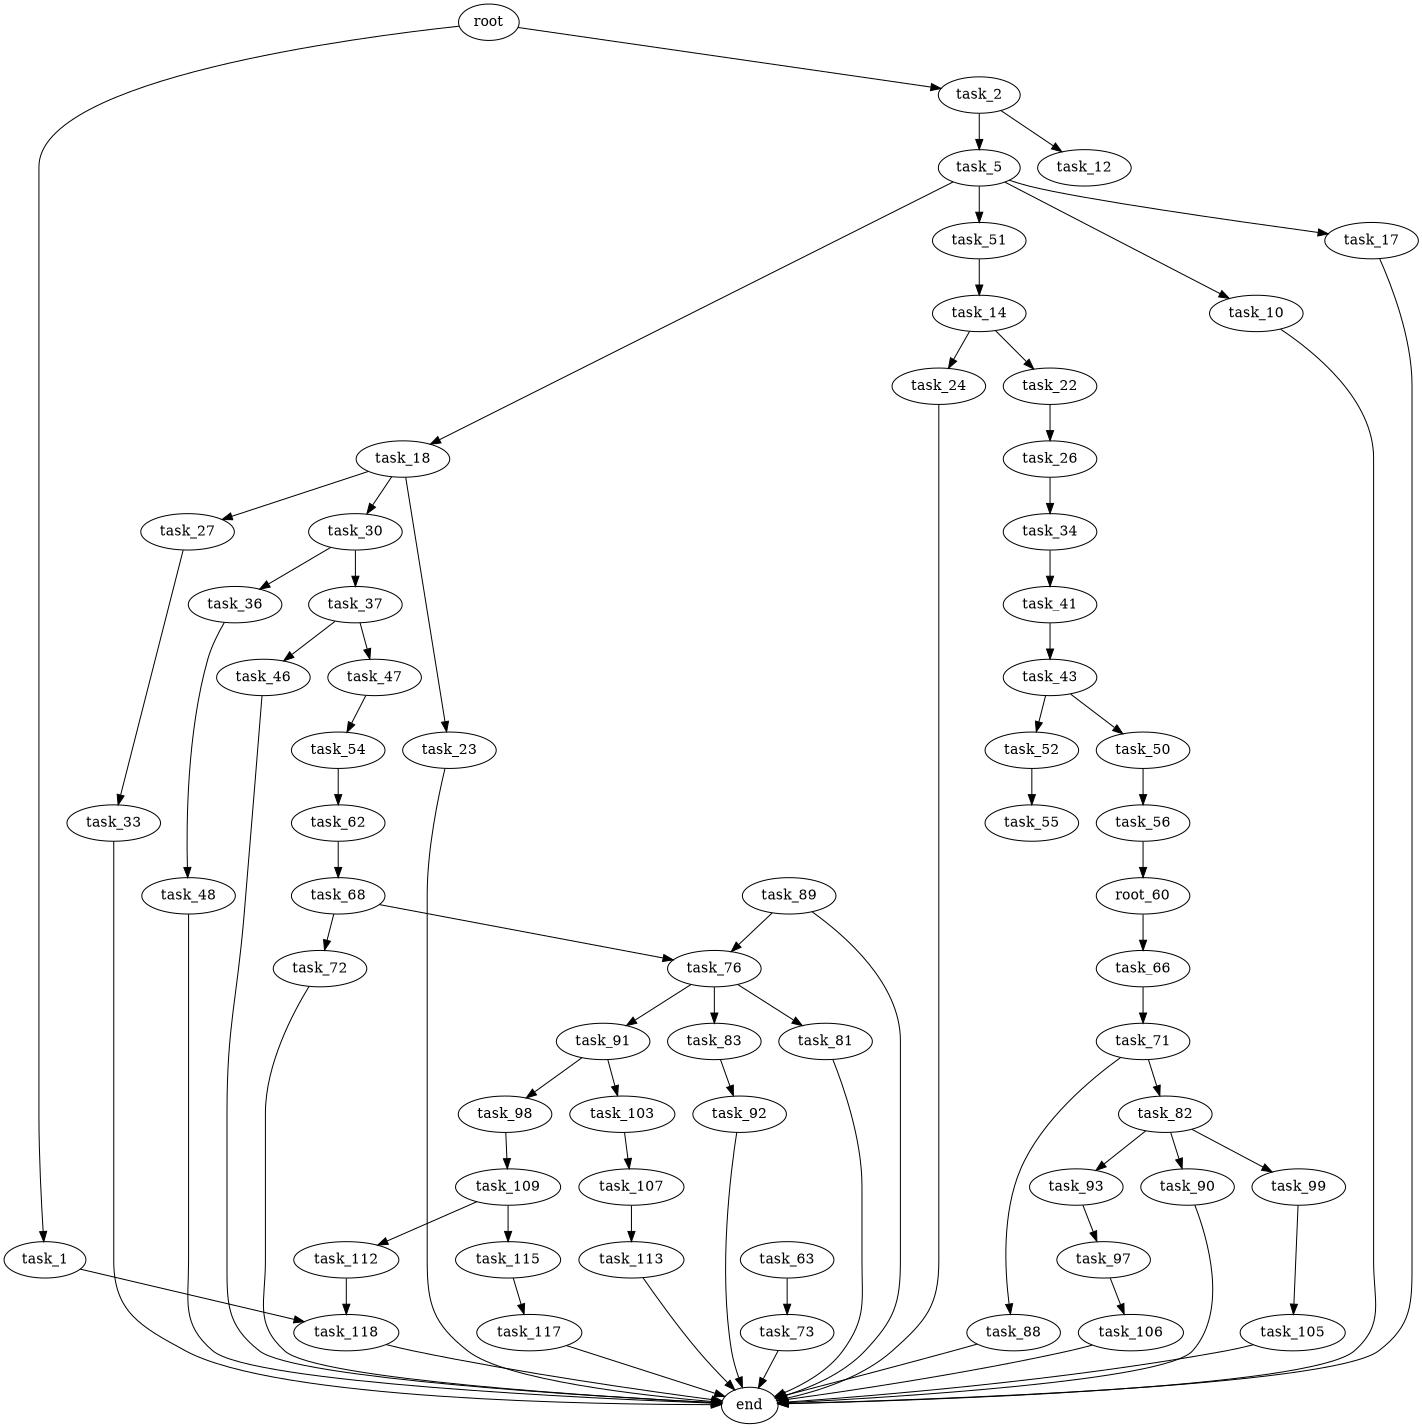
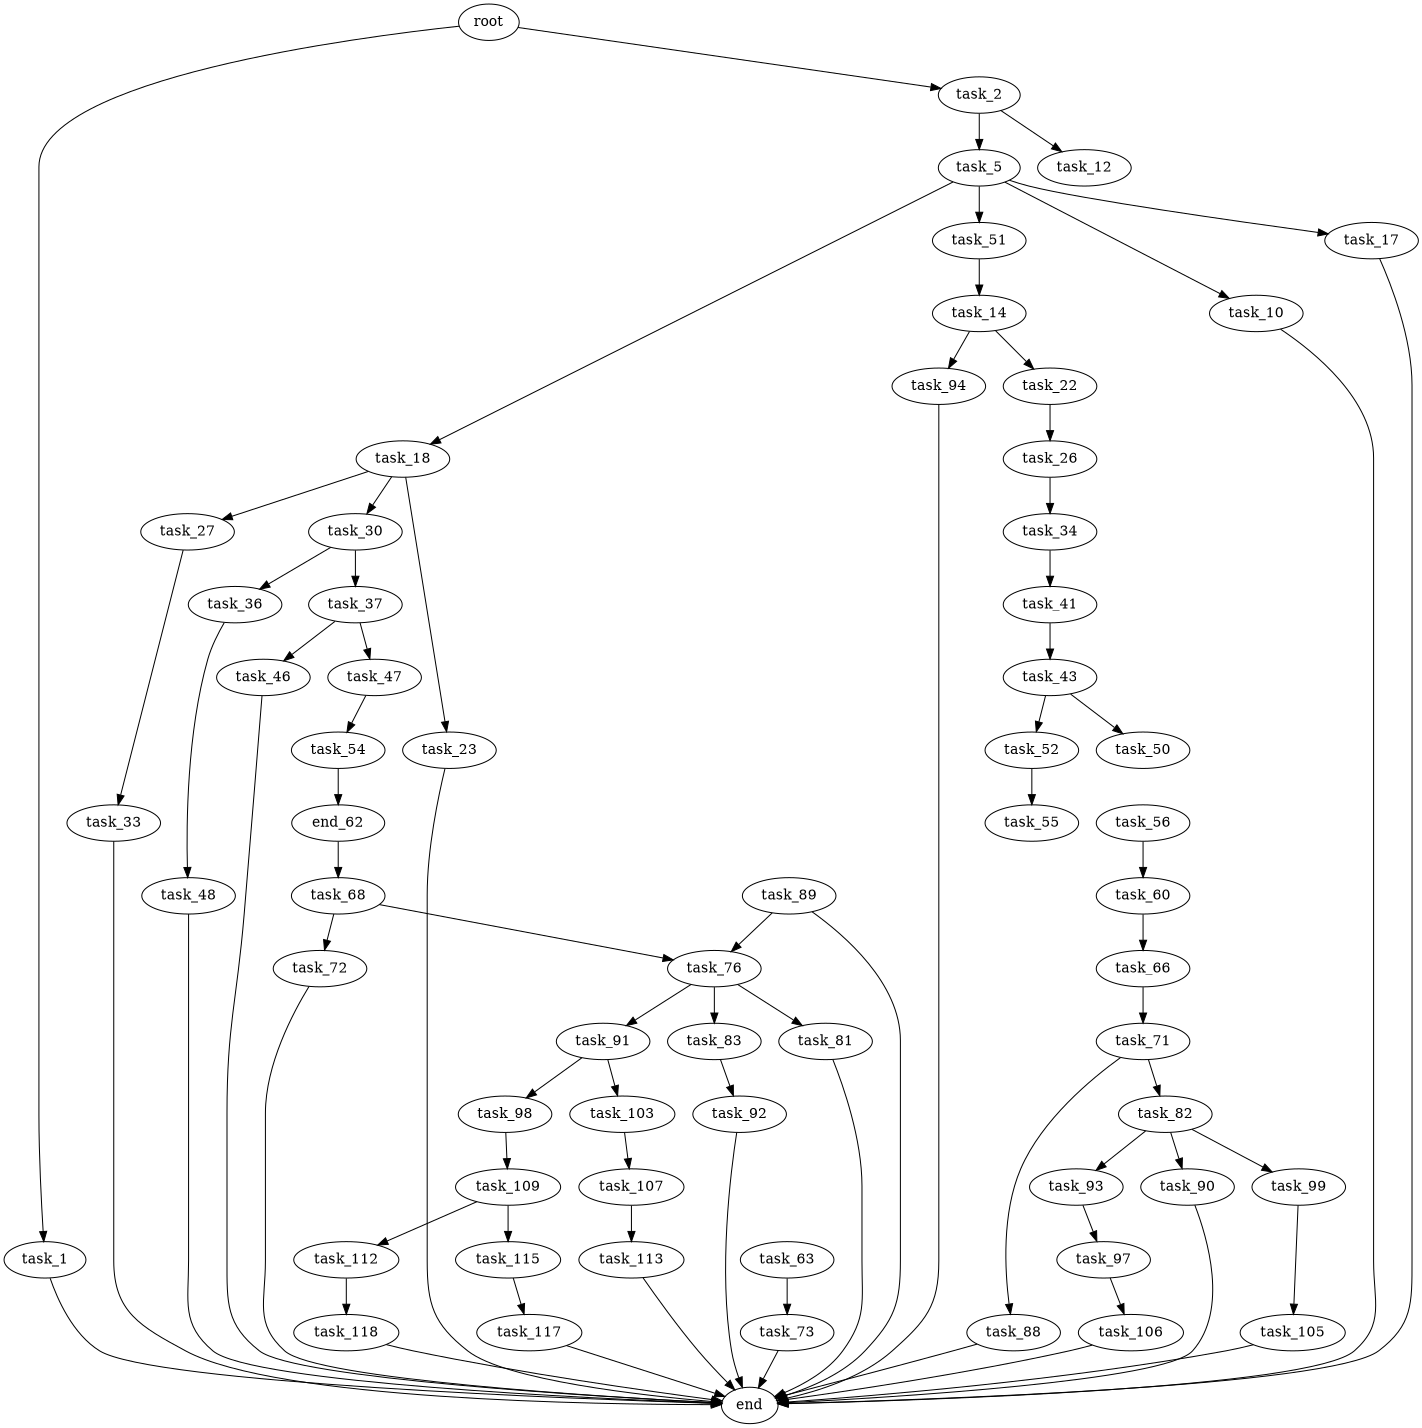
(939, 386) -> (939, 386)
(1143, 782) -> none
(338, 823) -> (338, 823)
(1143, 896) -> (1143, 896)
(177, 1292) -> (236, 1376)
